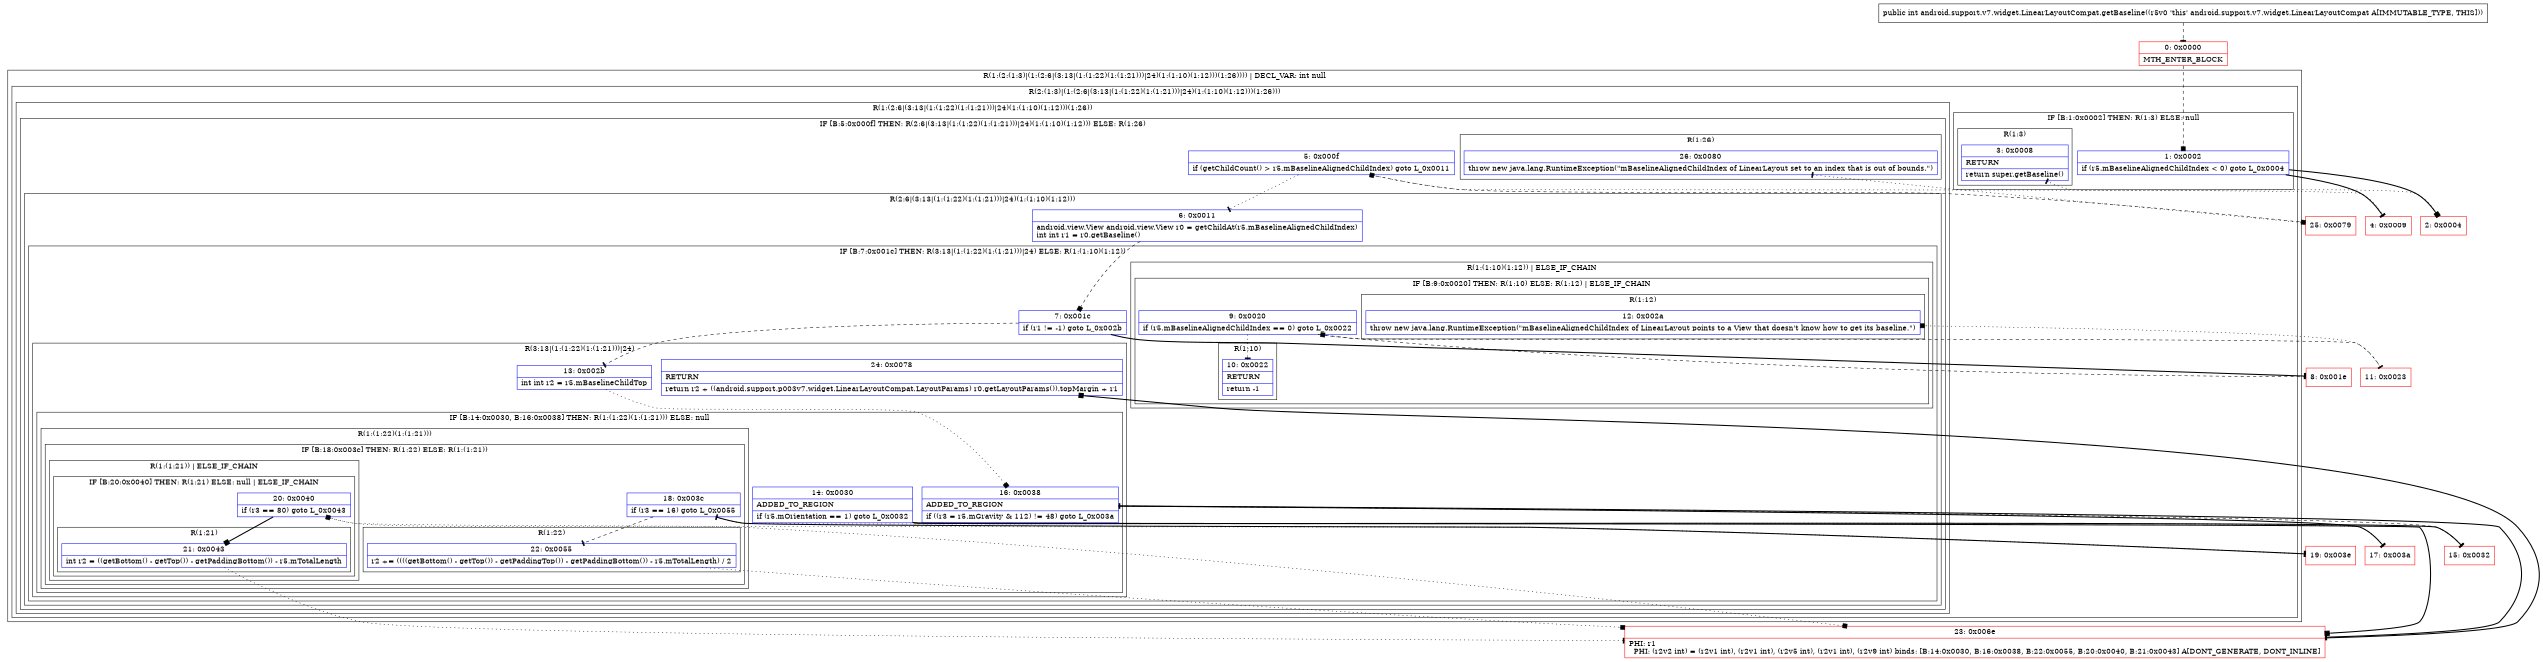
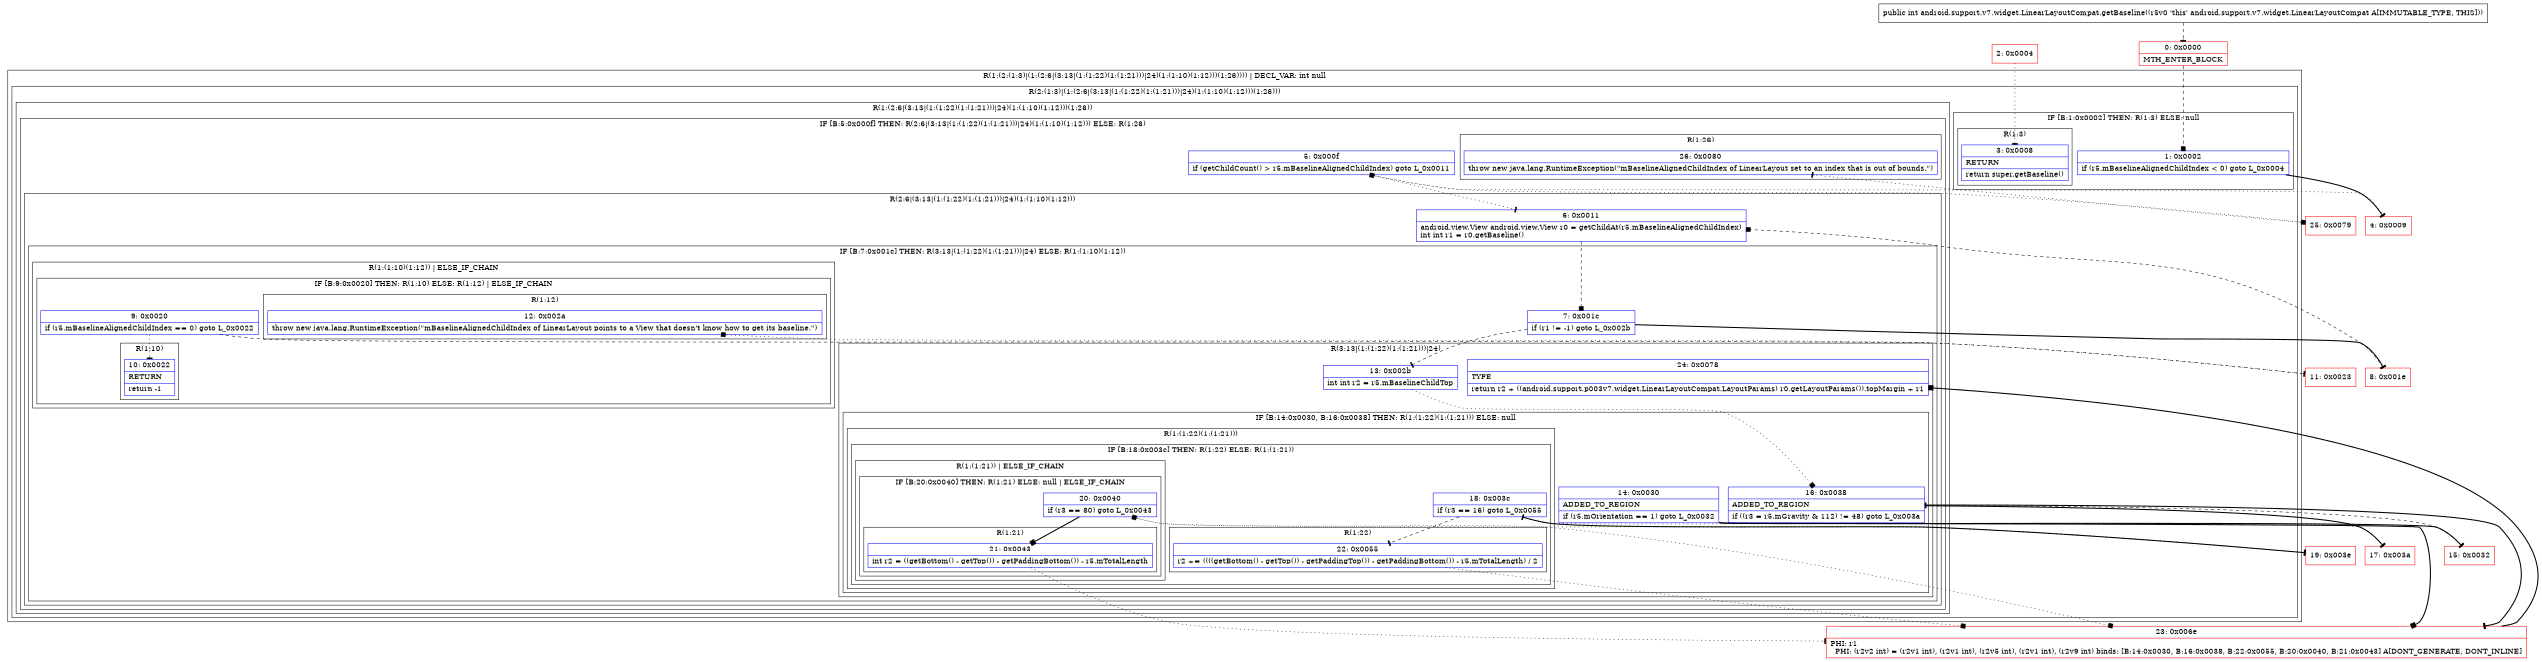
(2367, 180) -> none
(1975, 195) -> (1975, 195)
(1816, 366) -> (2080, 259)
(682, 377) -> (1482, 377)
